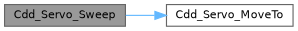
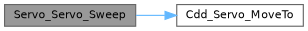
(65, 15) -> (70, 15)
